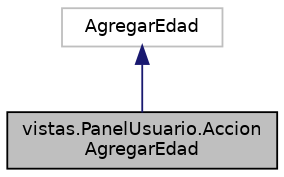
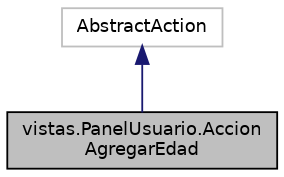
(142, 27) -> (142, 27)
